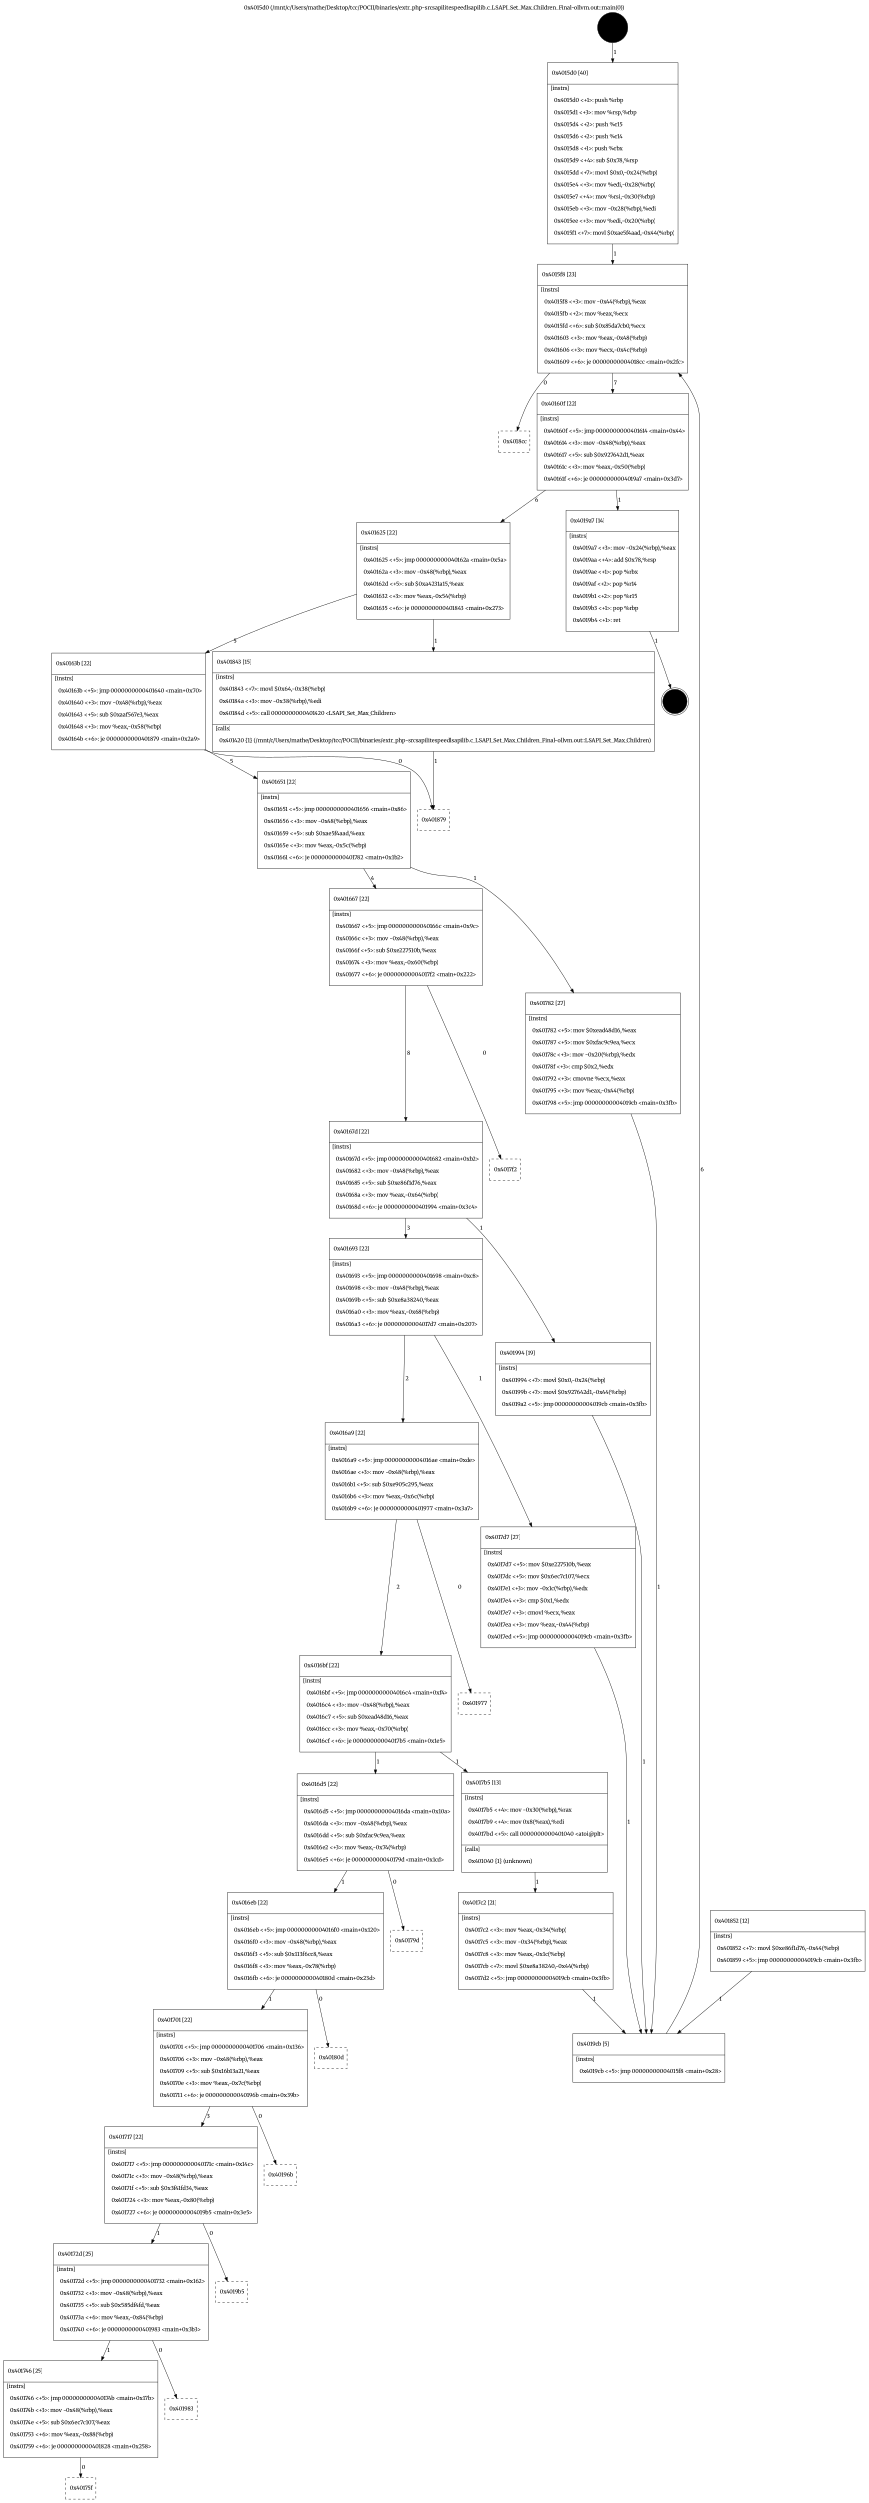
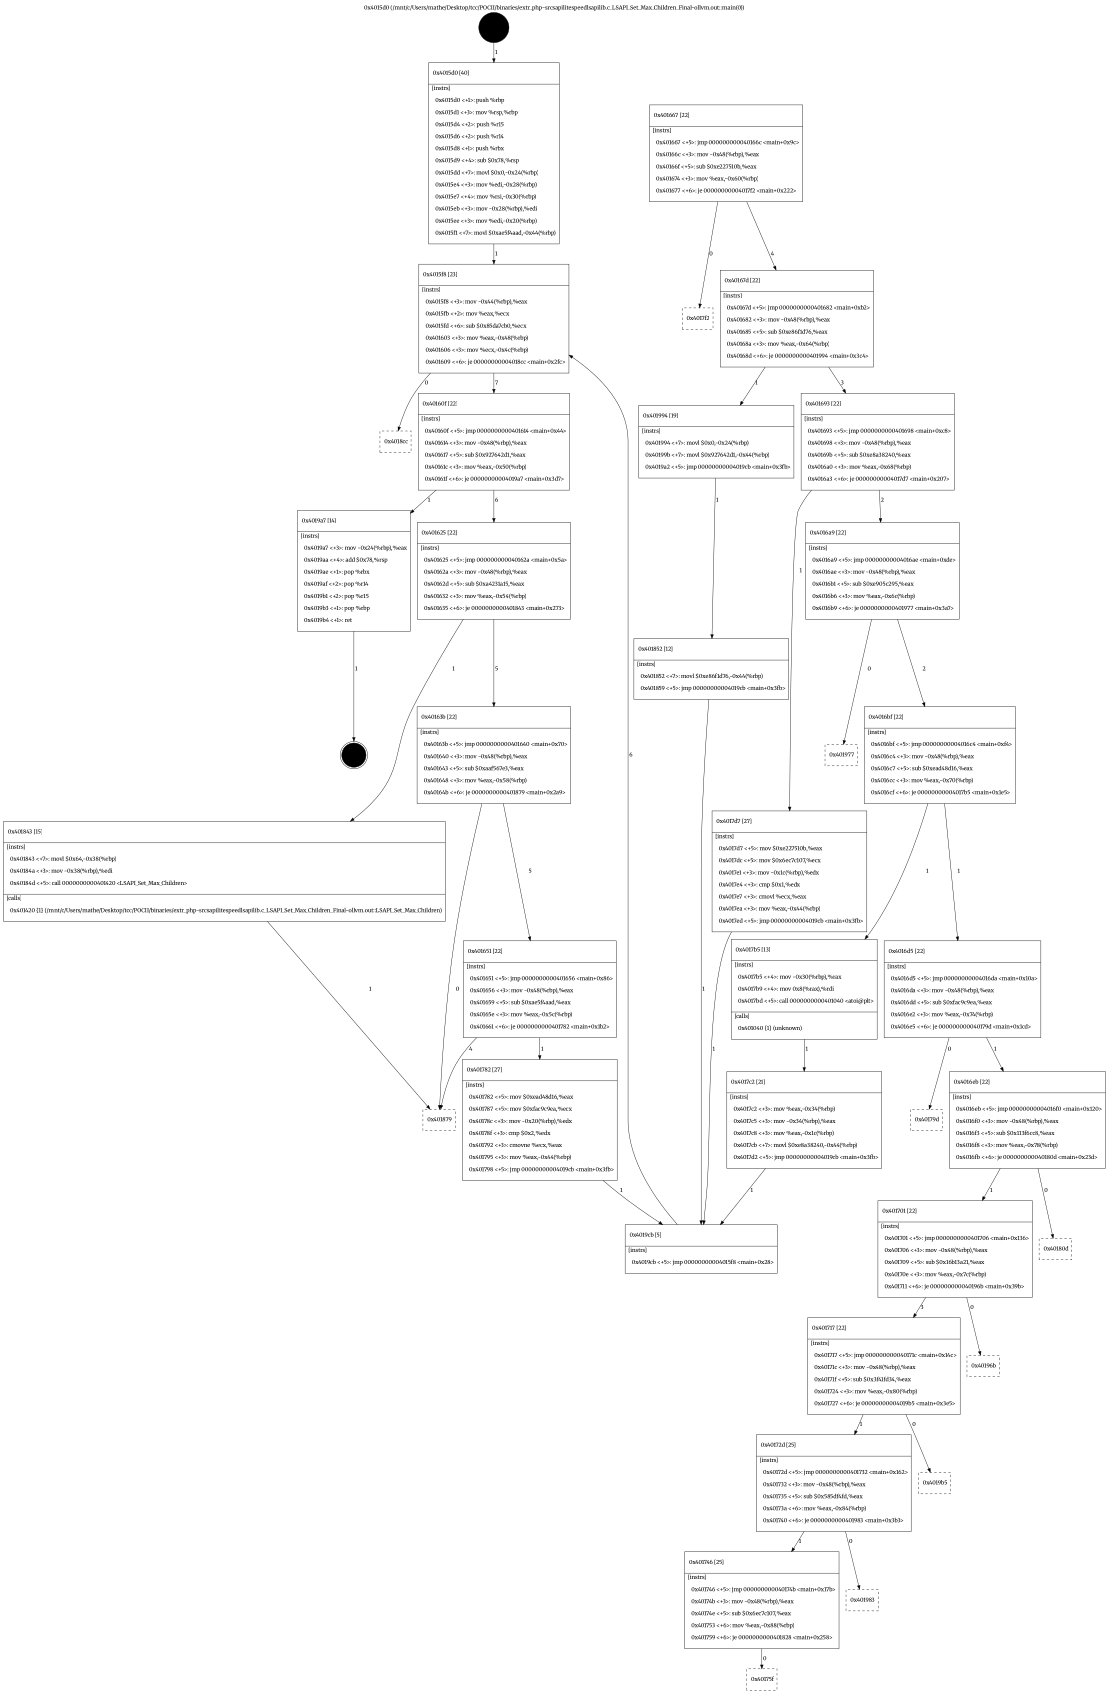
(369, 877) -> (454, 1069)
(408, 1053) -> (772, 254)
(641, 1718) -> (714, 556)
